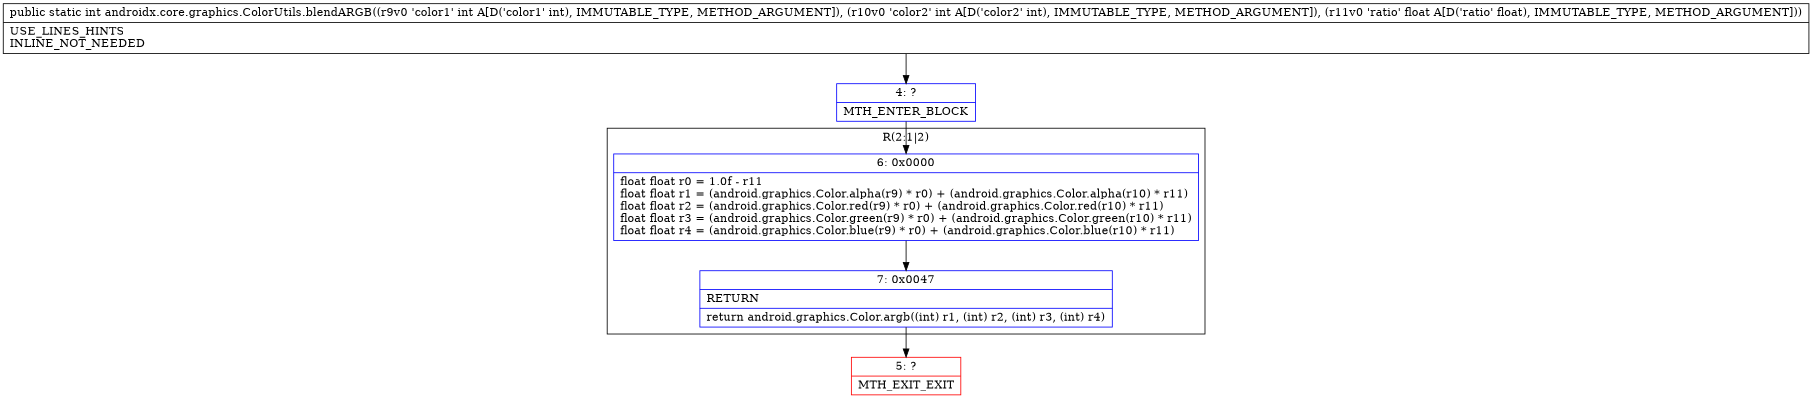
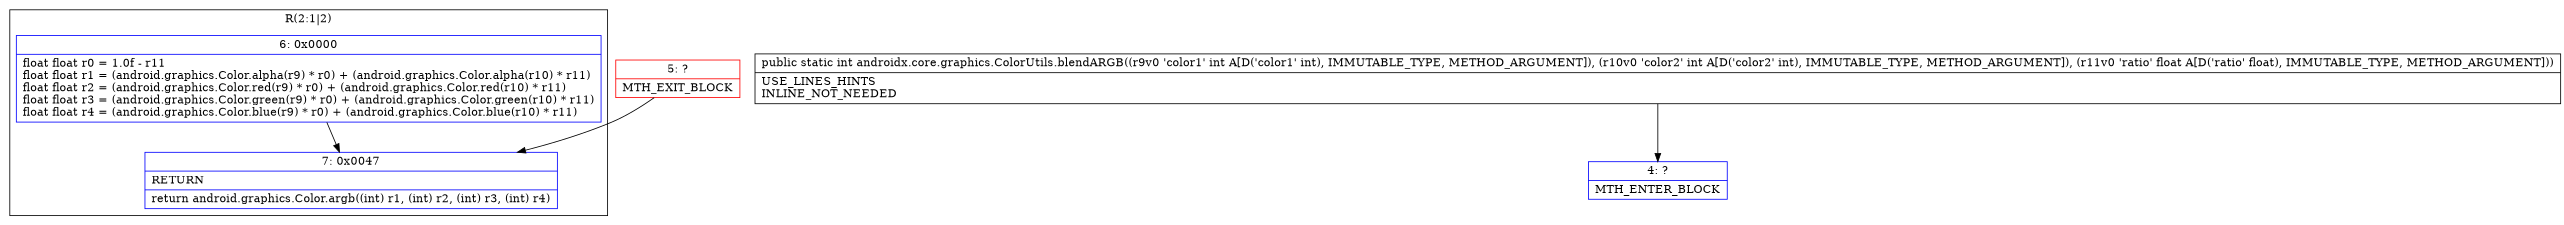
(906, 133) -> none
(906, 339) -> (592, 130)
(906, 385) -> (678, 88)
